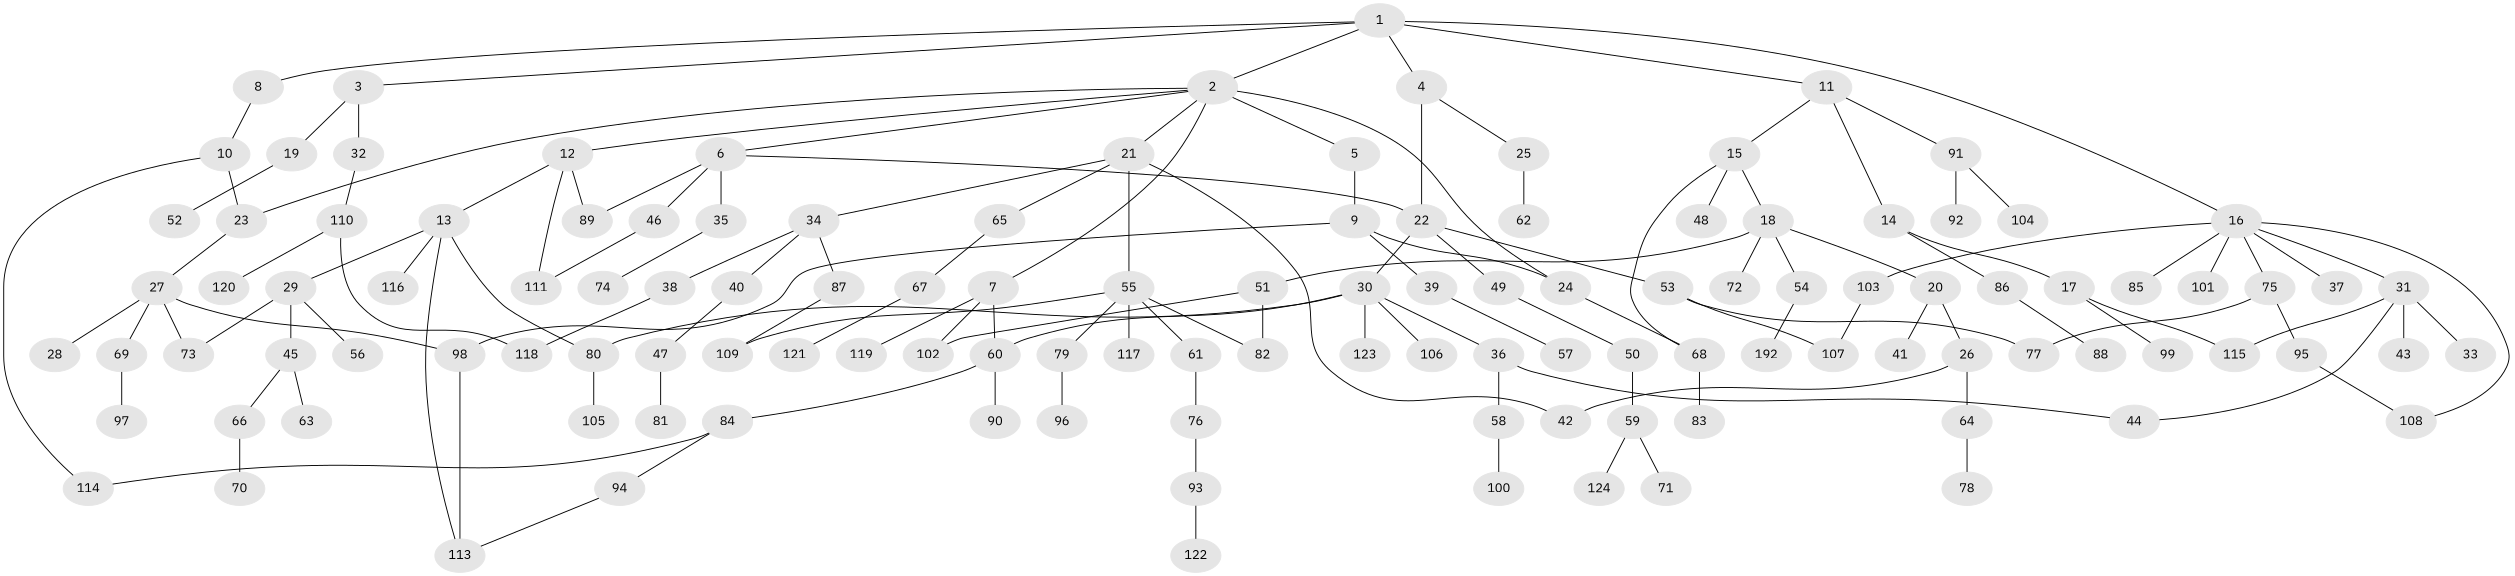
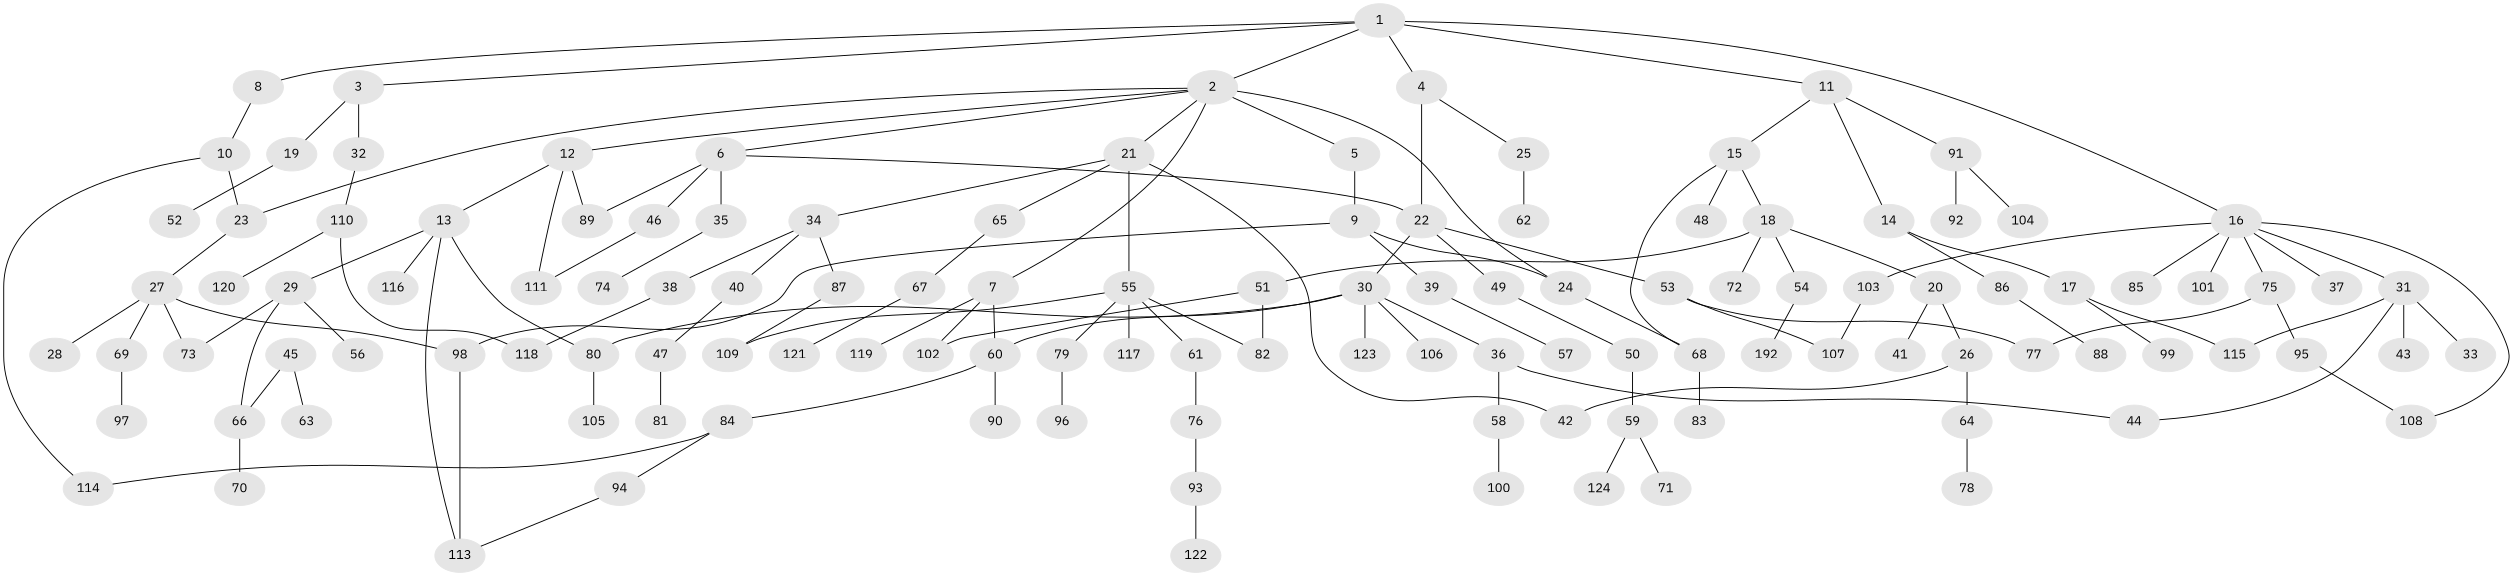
(291, 319) -> (253, 351)
